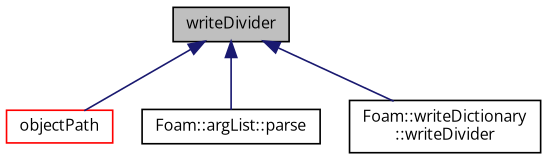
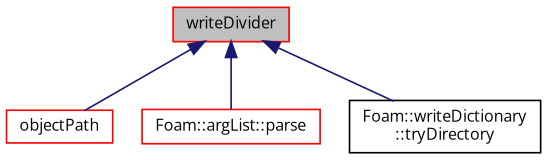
(231, 24) -> (231, 24)
(231, 127) -> (231, 127)
(445, 127) -> (445, 127)
